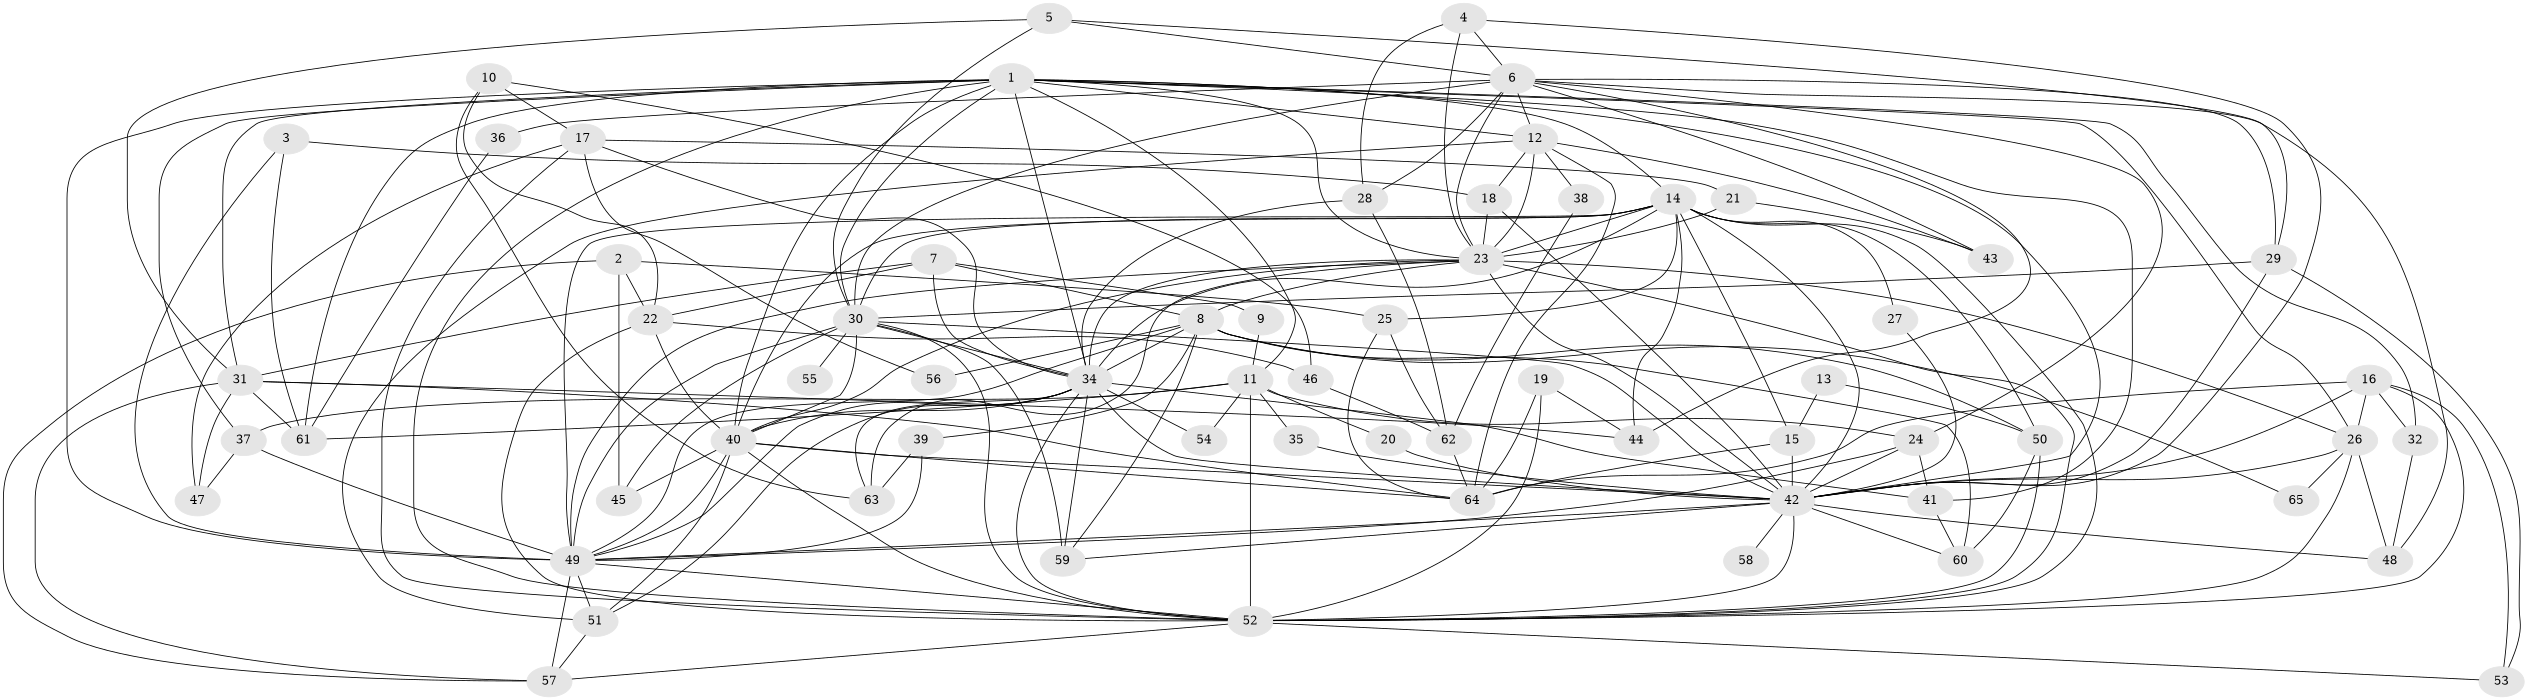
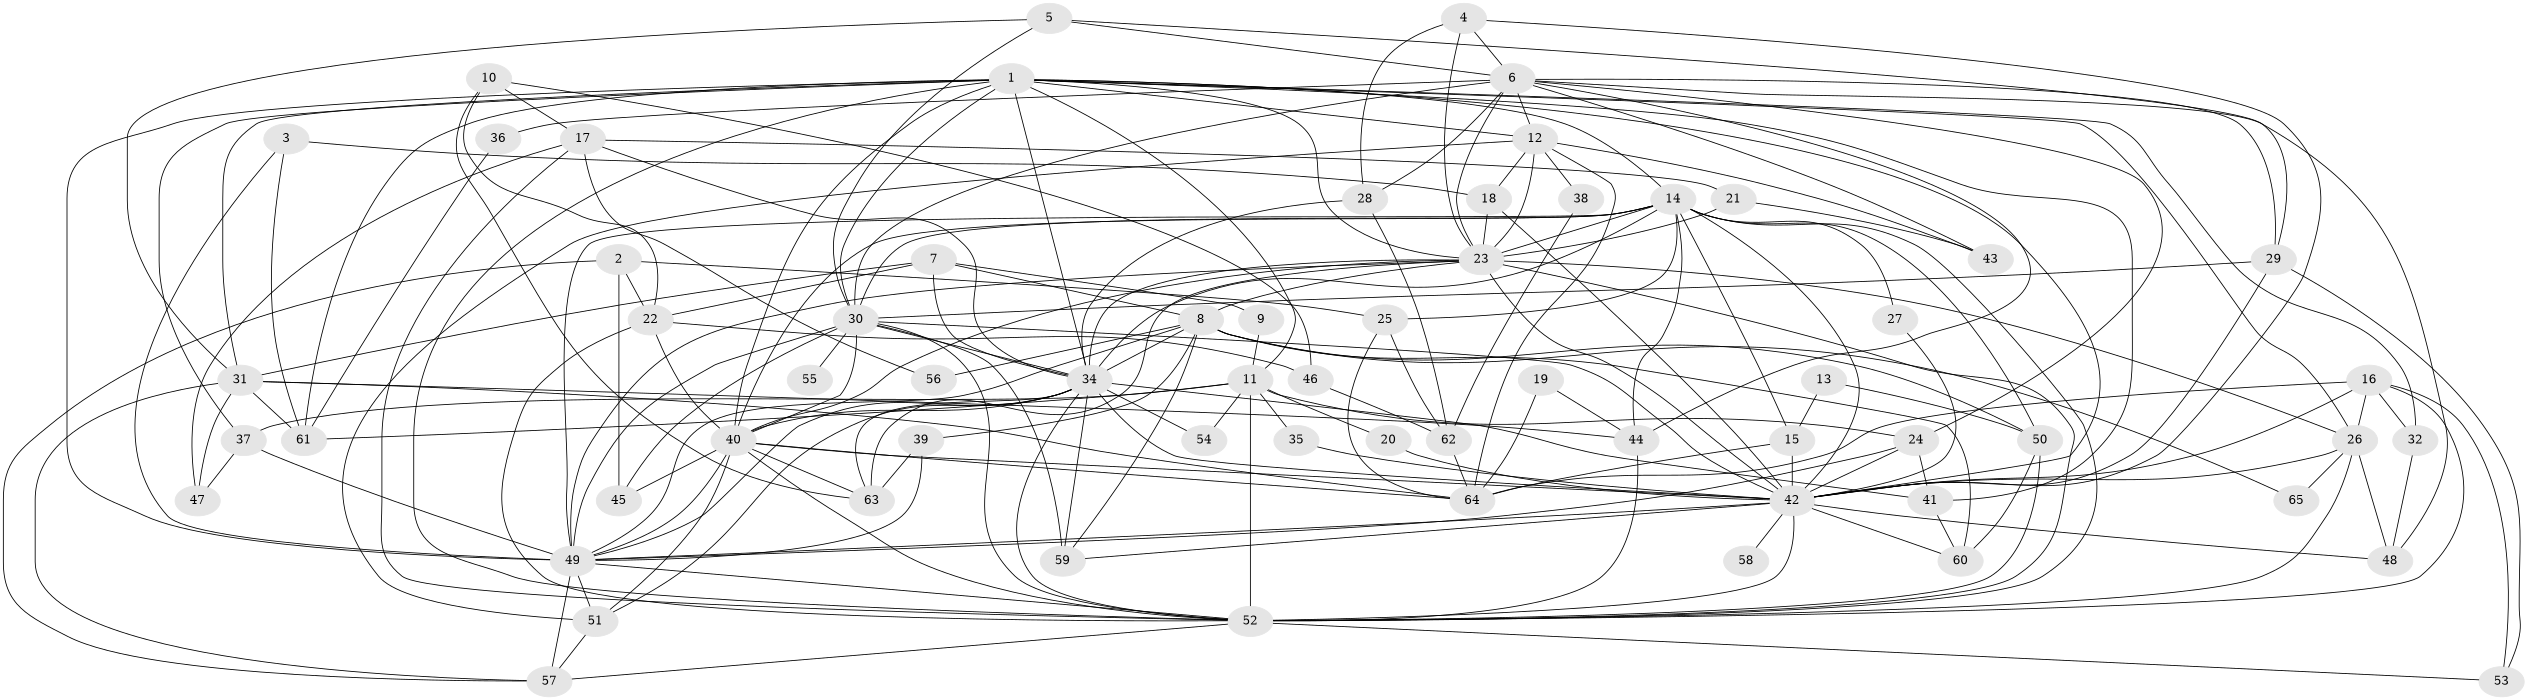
none -> (803, 471)
(1453, 554) -> (1517, 606)
